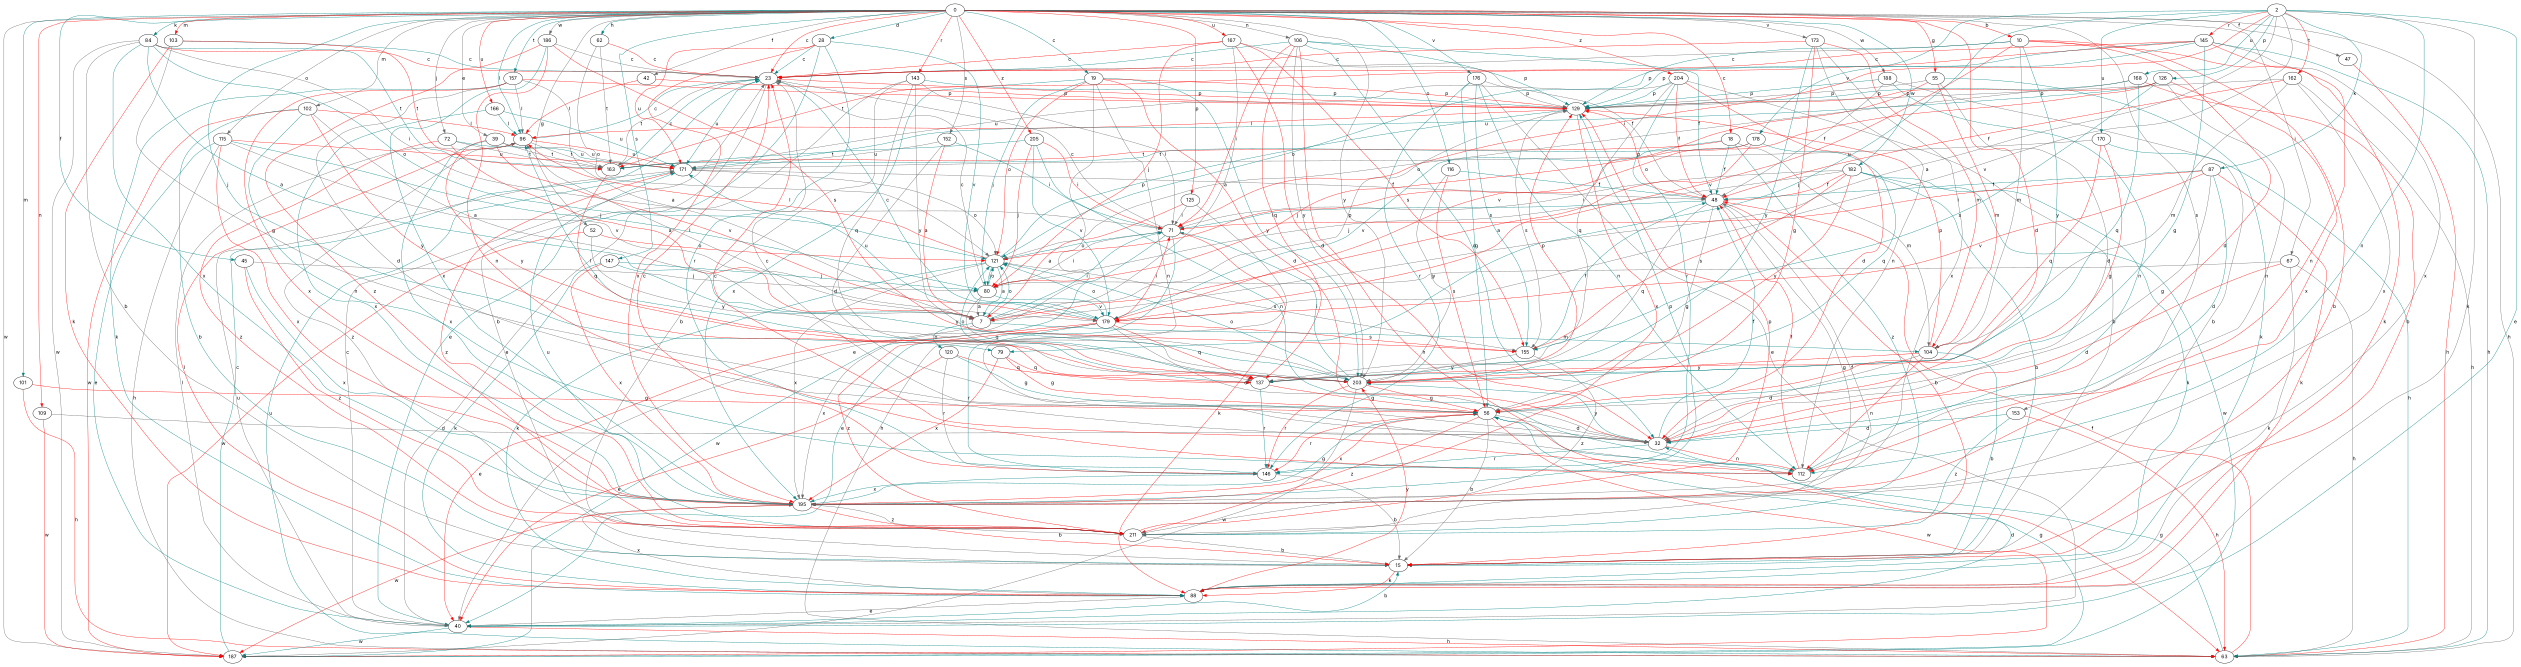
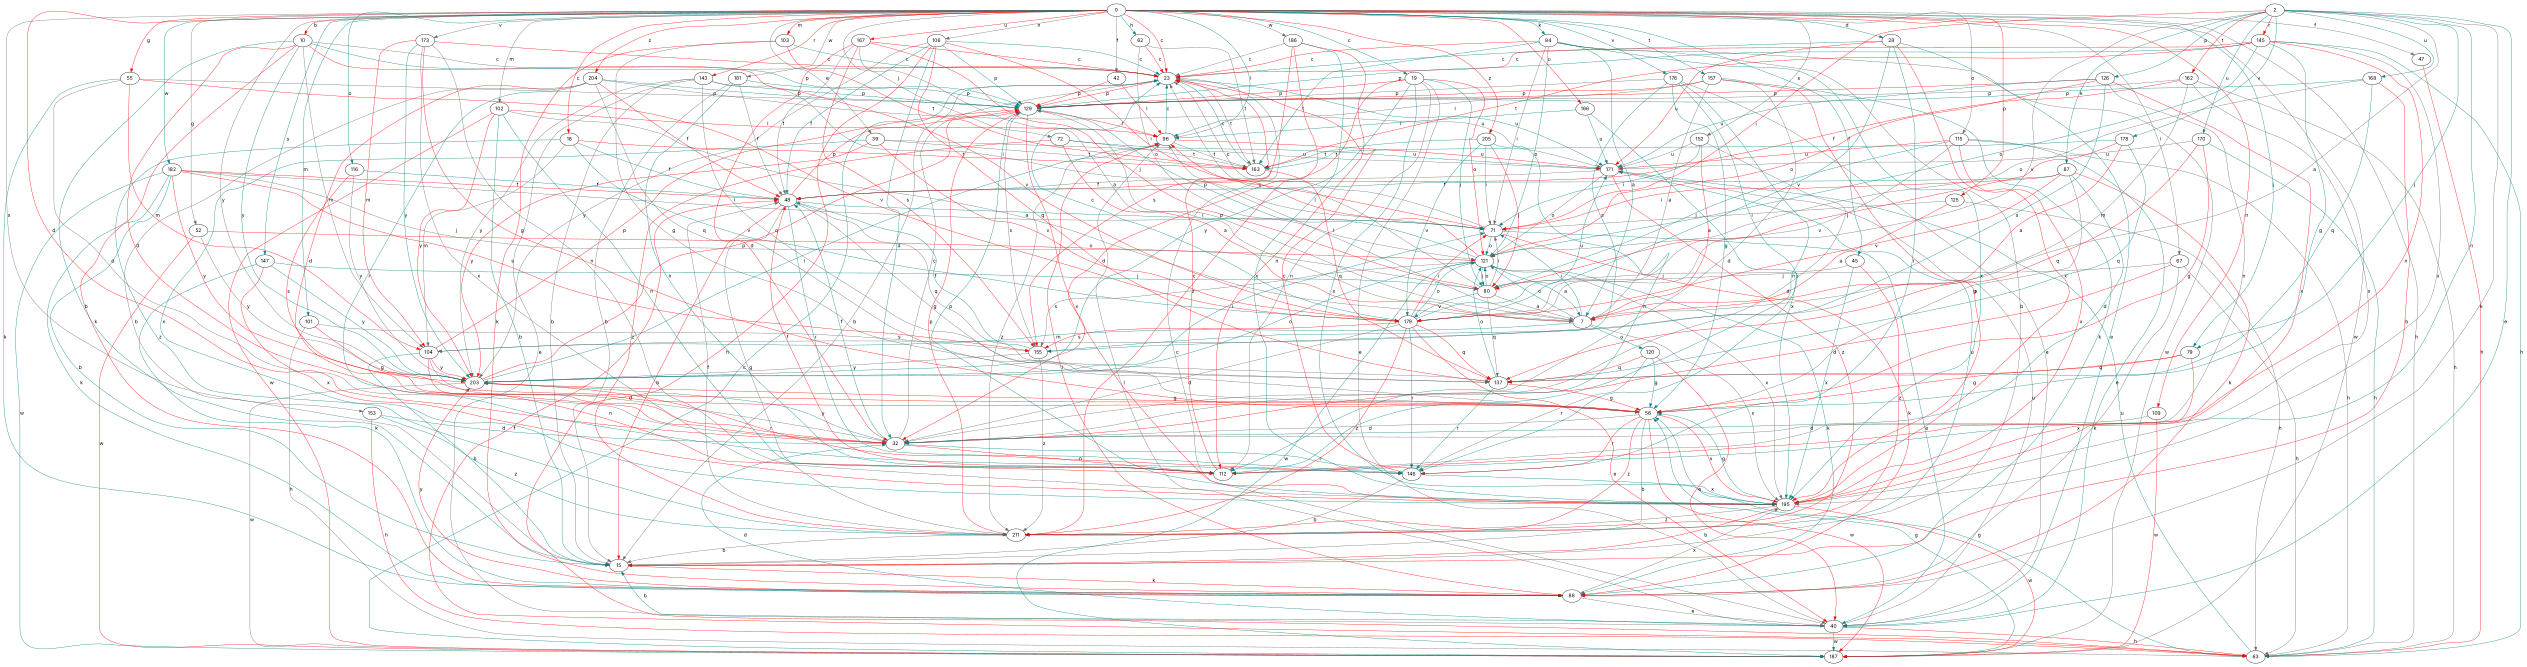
(1888, 78) -> (738, 78)
(1093, 200) -> (1486, 185)
none -> (654, 333)
none -> (1063, 456)
(682, 457) -> (1085, 615)
(2168, 463) -> (133, 364)
(1018, 653) -> (1157, 646)
